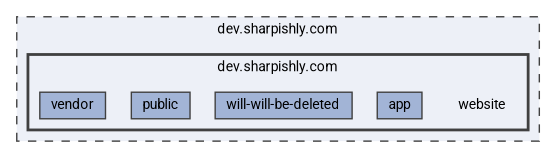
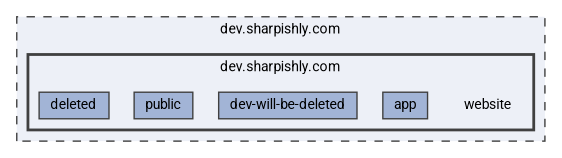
(73, 105) -> (74, 105)
(284, 105) -> (288, 105)
